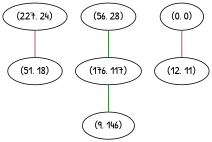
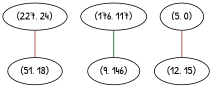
(108, 17) -> none
(182, 17) -> (182, 17)
(182, 71) -> (182, 71)
